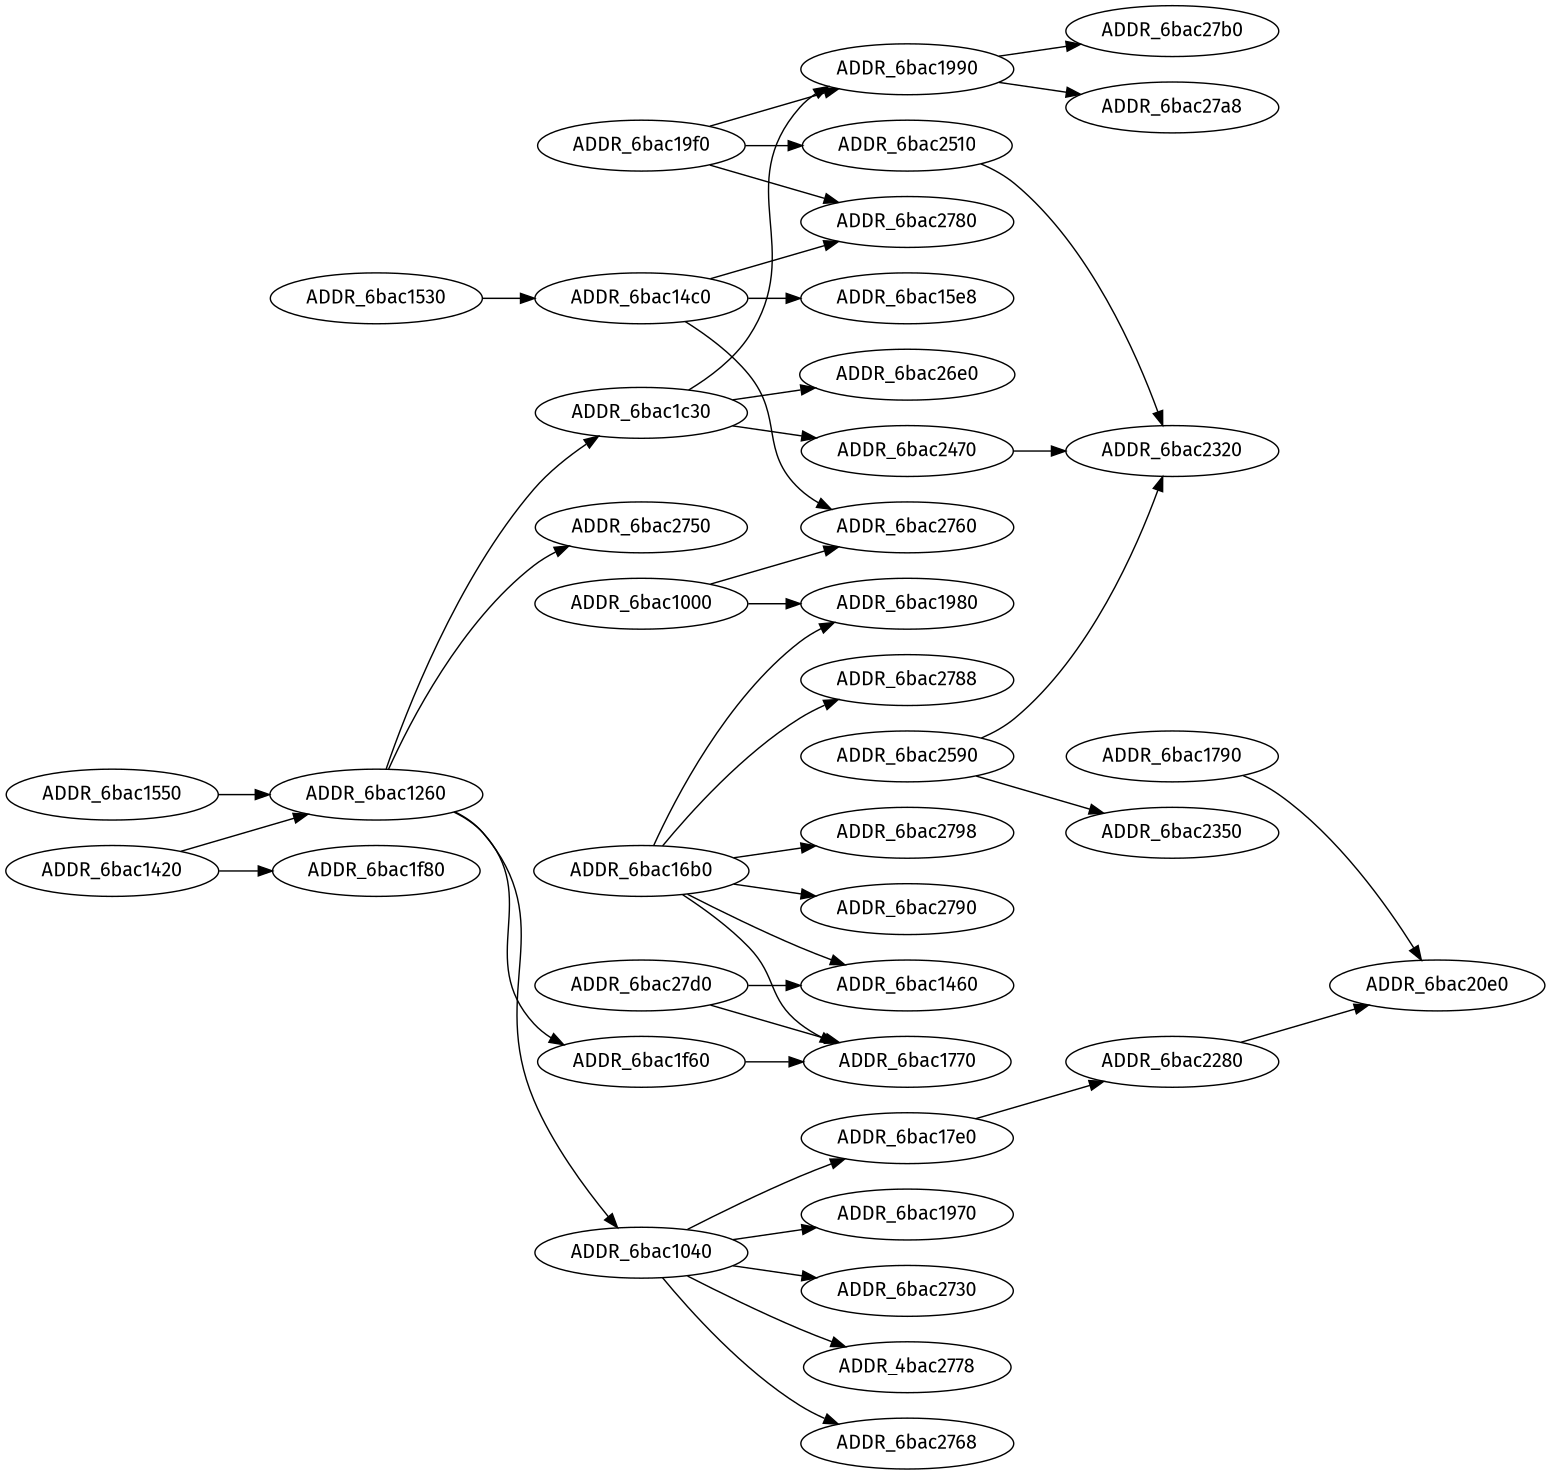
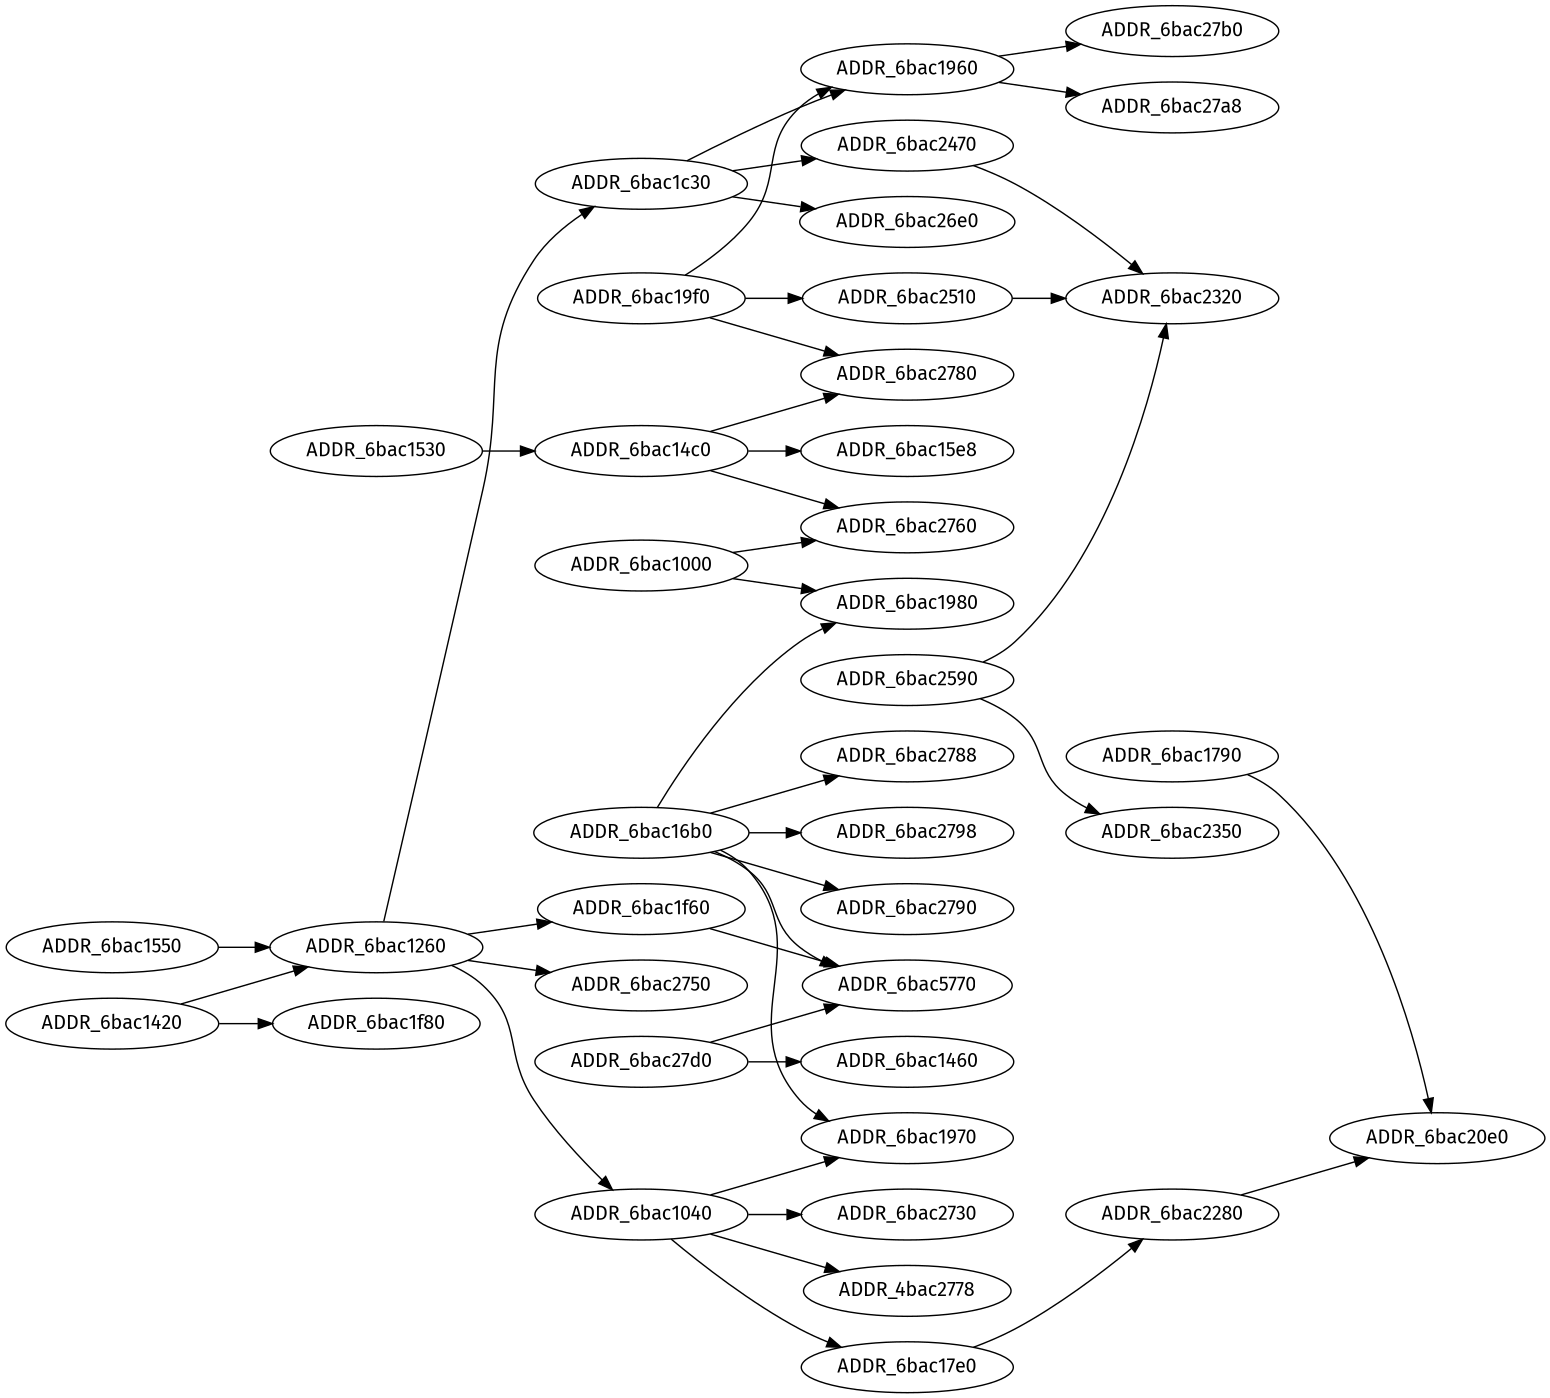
(907, 69) -> (907, 69)
(759, 929) -> (775, 979)
(907, 1062) -> (907, 985)
(907, 1444) -> none
